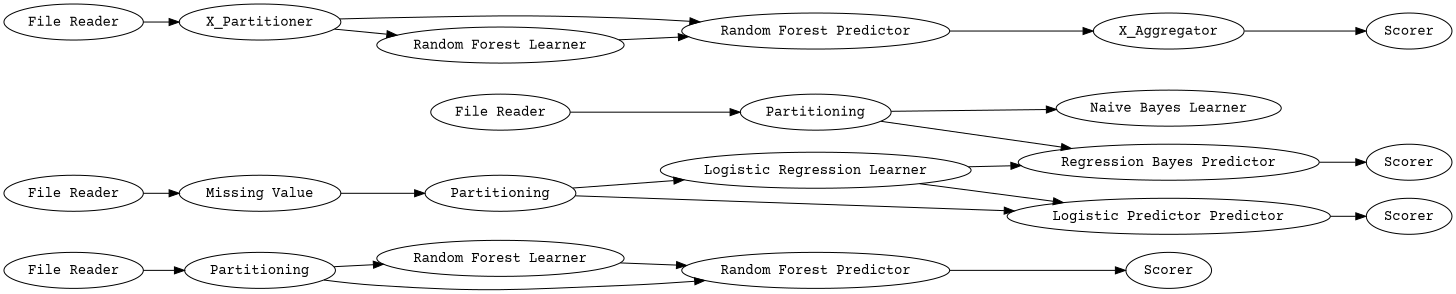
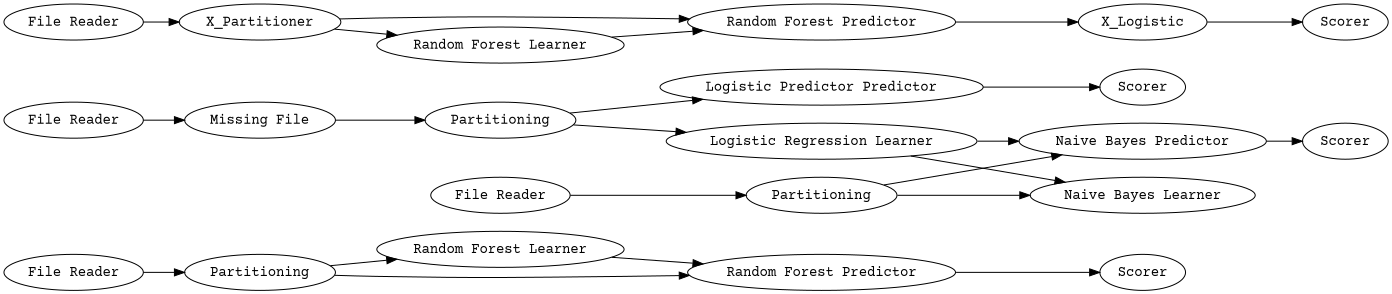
(1169, 31) -> (1143, 22)
(1169, 162) -> (1143, 141)
(260, 193) -> (260, 120)
(987, 193) -> (965, 165)
